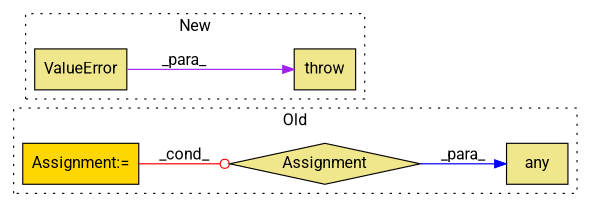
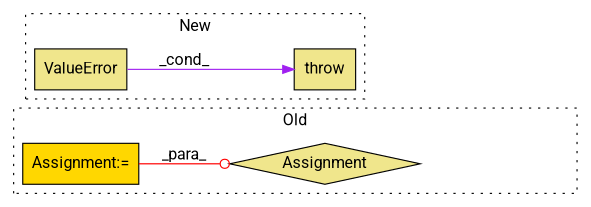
(184, 61) -> (184, 61)
(184, 155) -> (184, 155)
(537, 164) -> none
